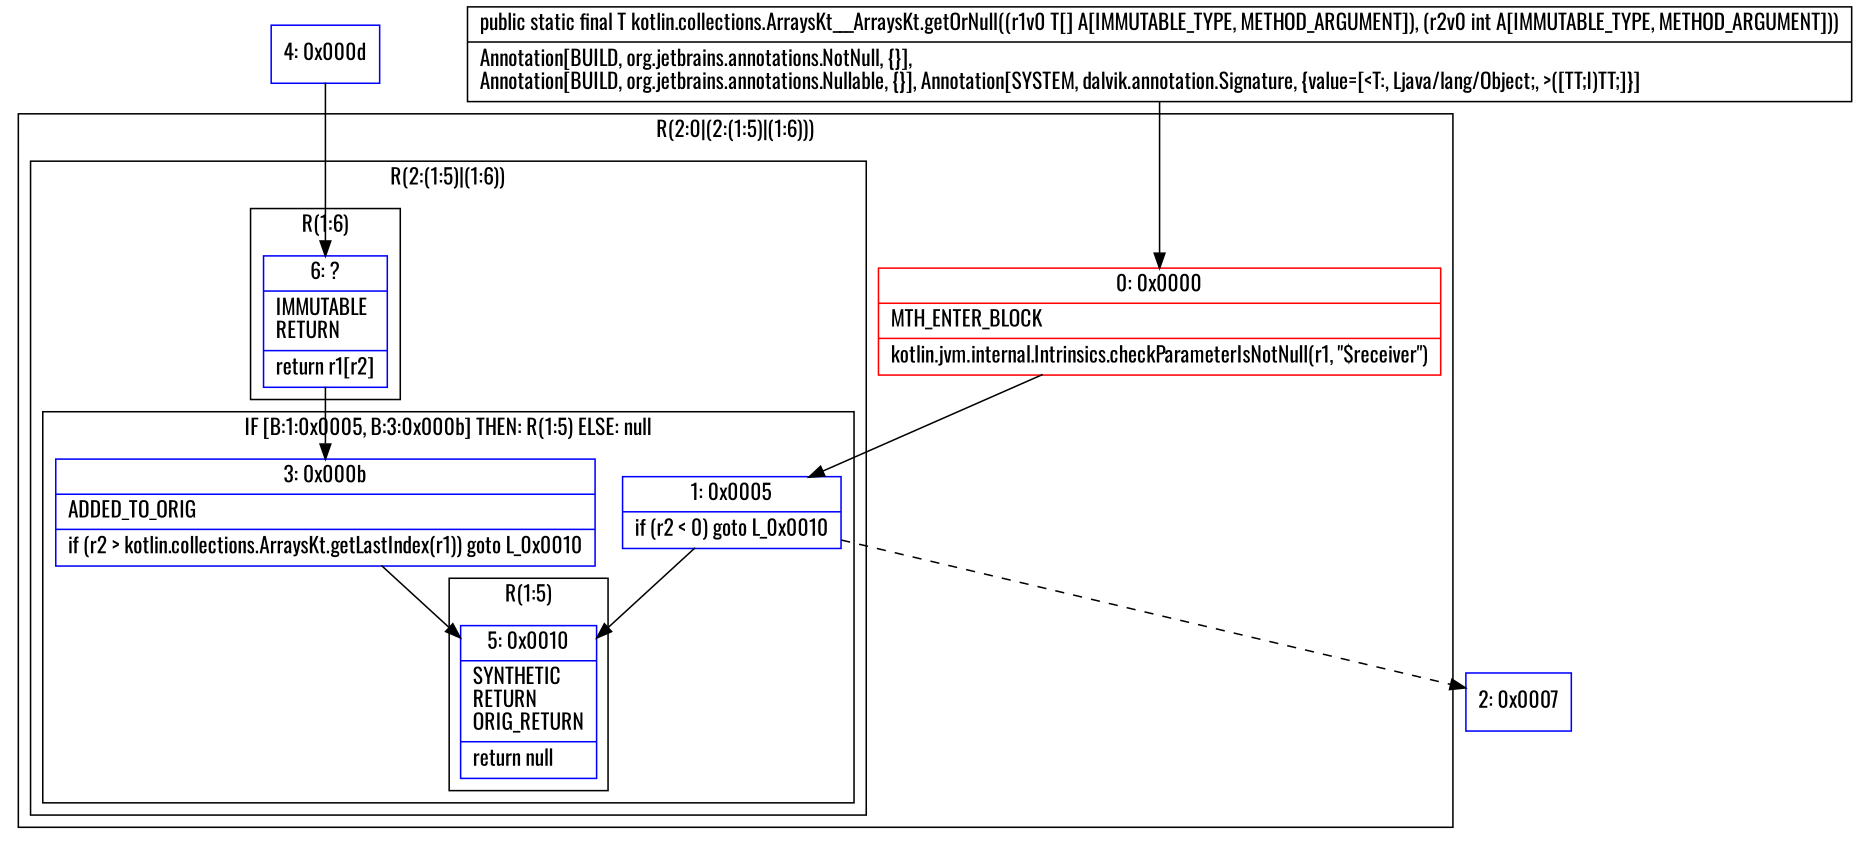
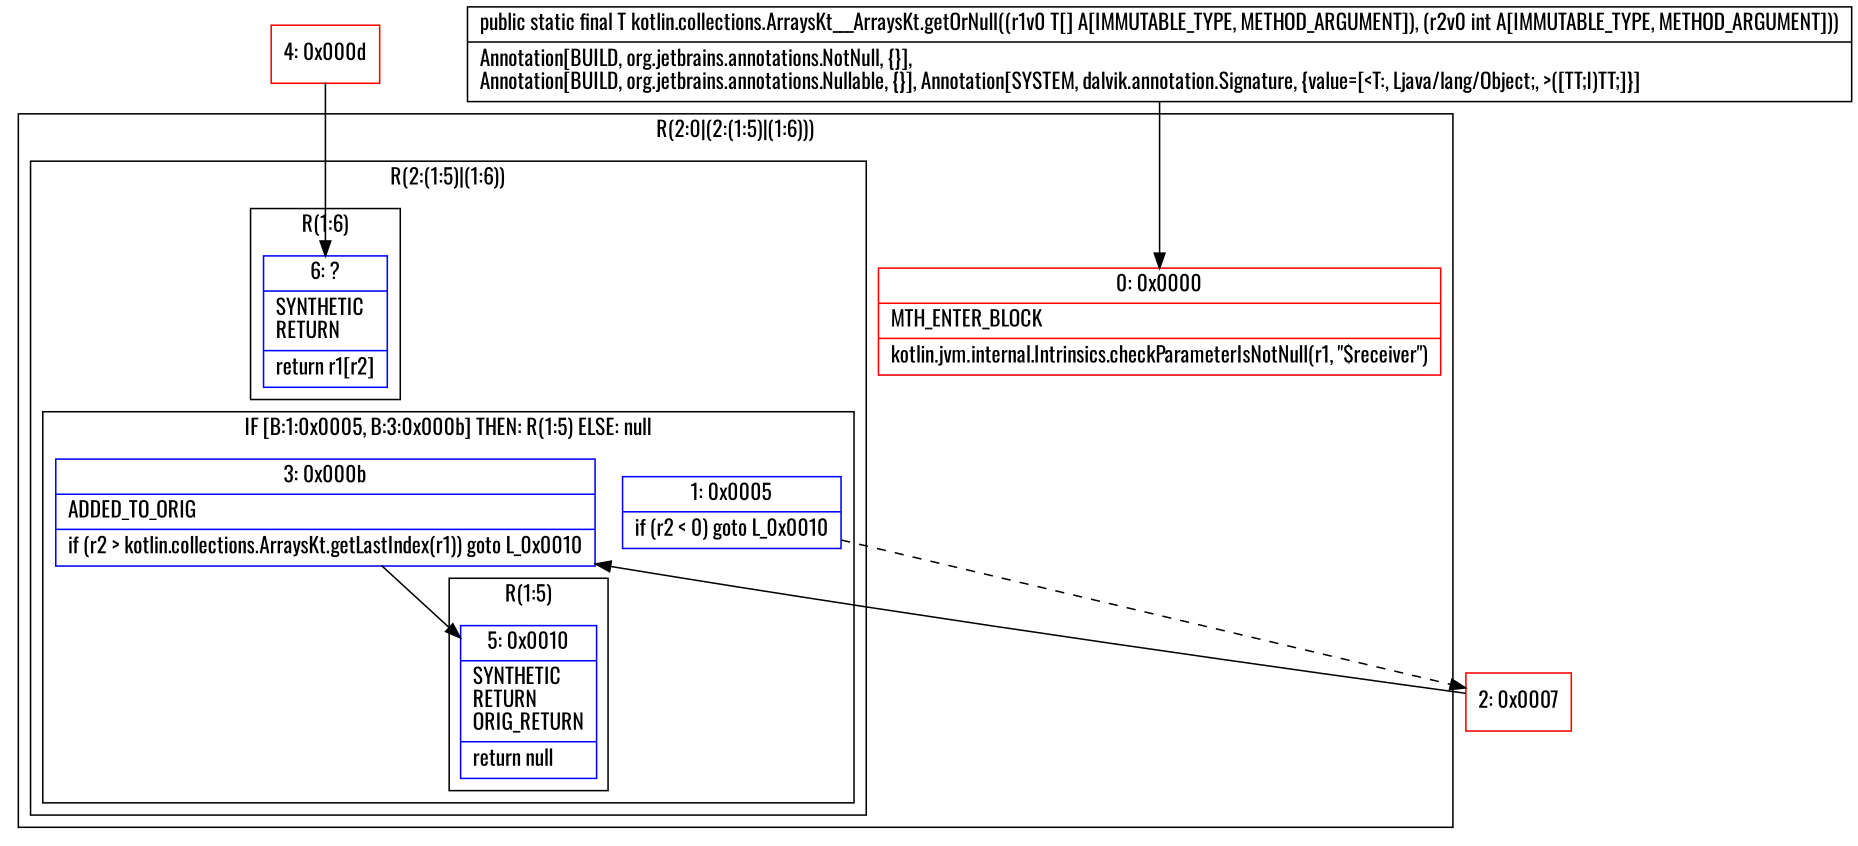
(325, 54) -> (325, 54)
(322, 309) -> (320, 309)
(325, 422) -> (1038, 633)
(933, 423) -> none
(652, 588) -> none
(1519, 702) -> (1519, 702)
